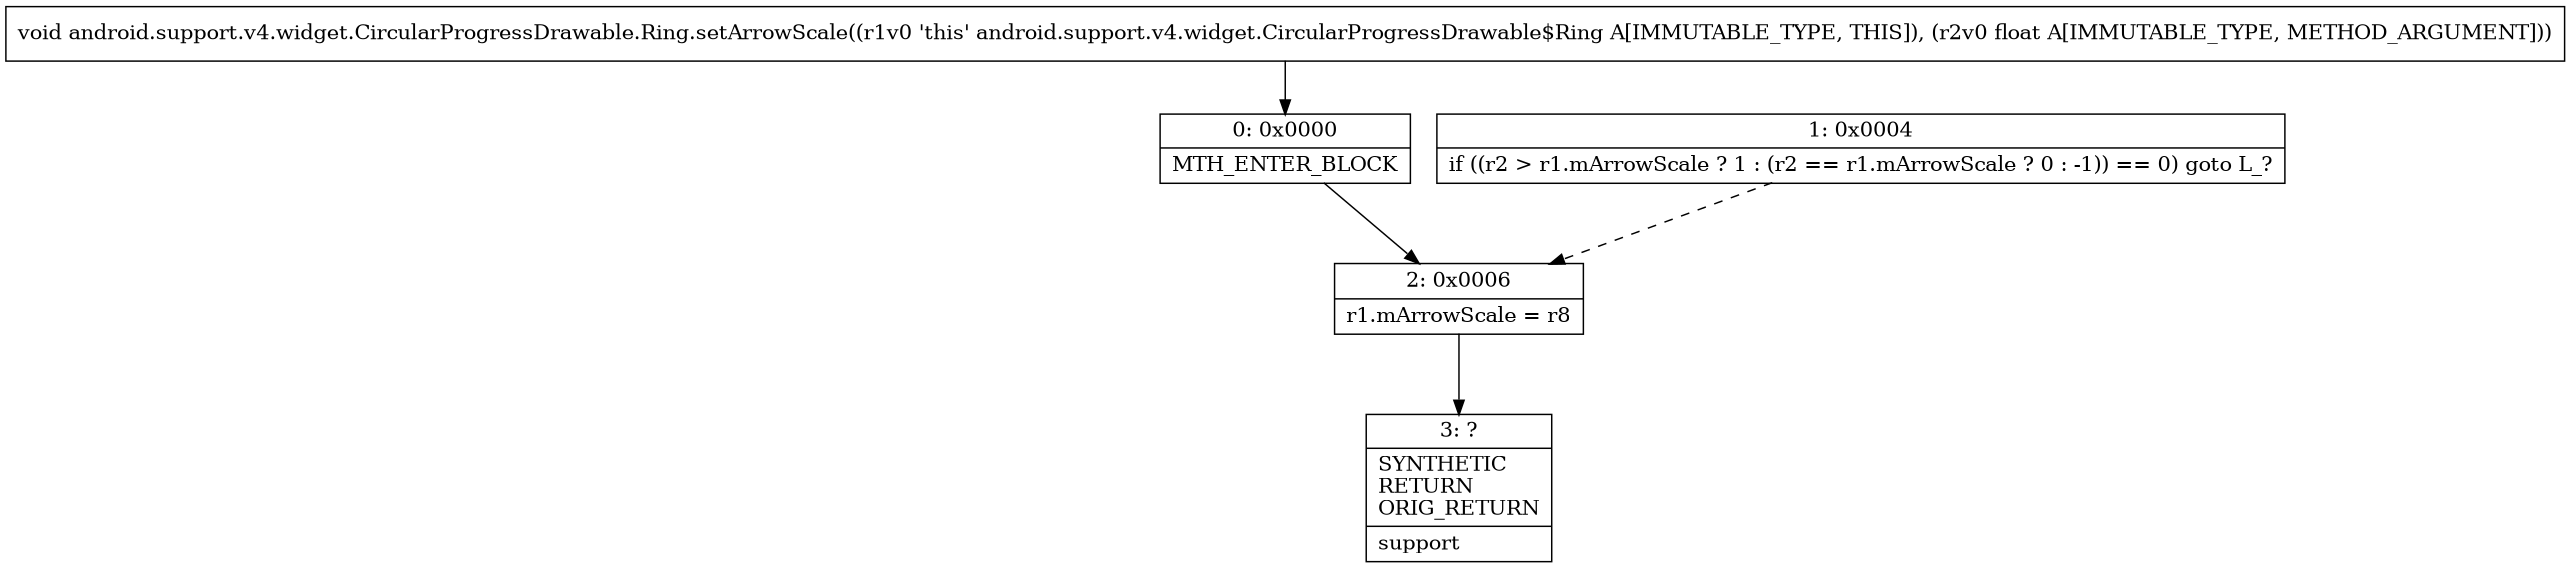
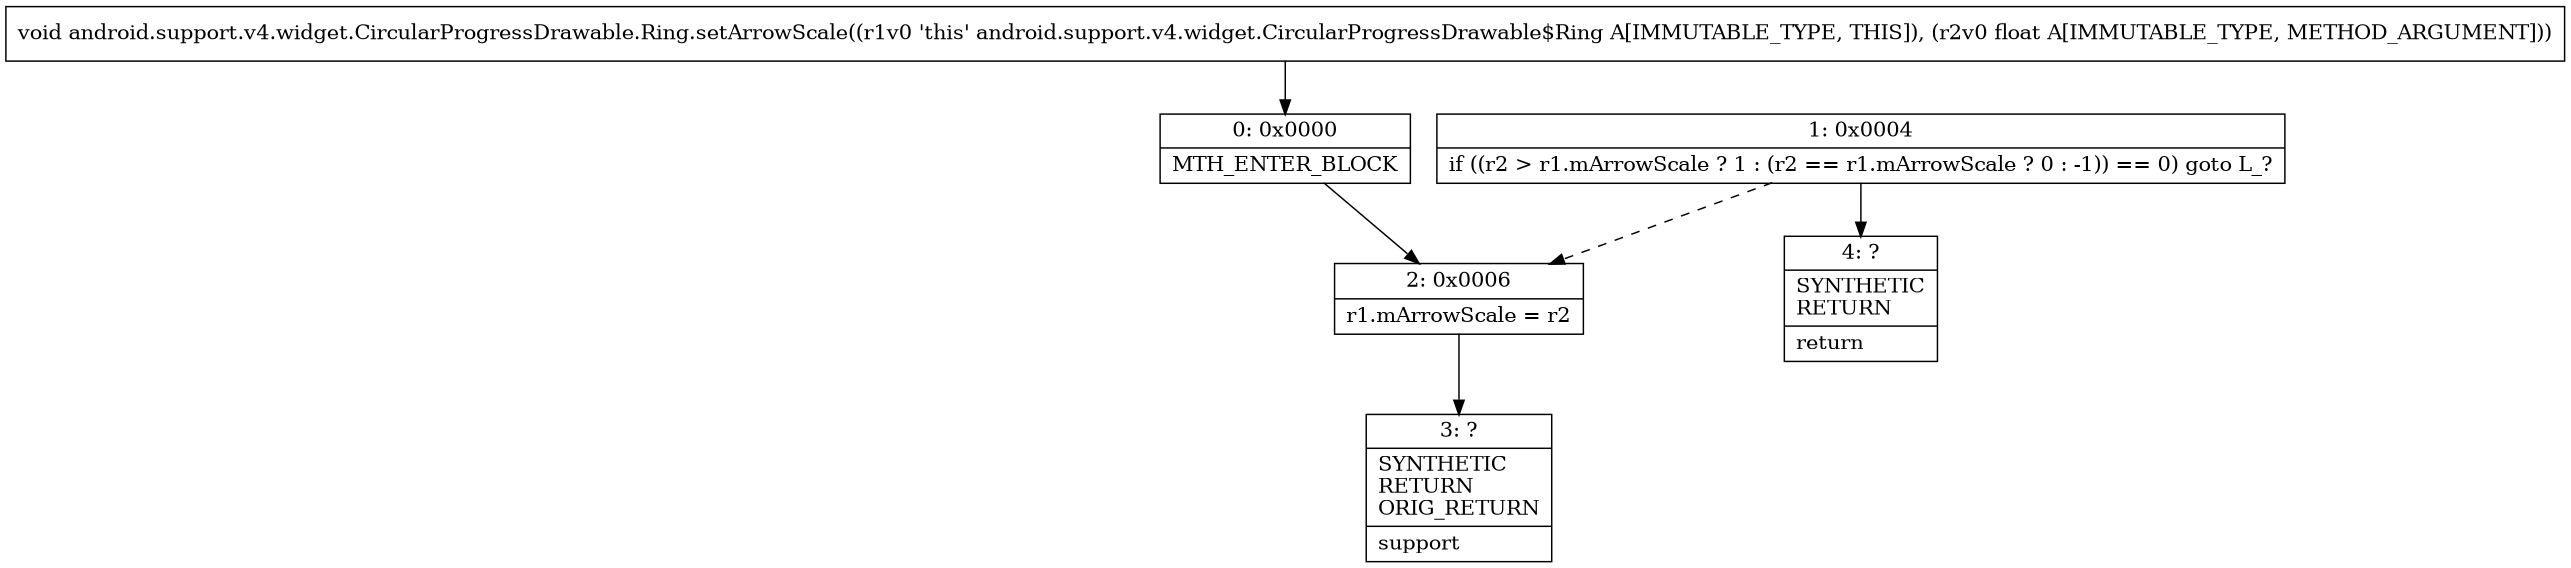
none -> (1861, 299)
(1459, 316) -> (1459, 316)
